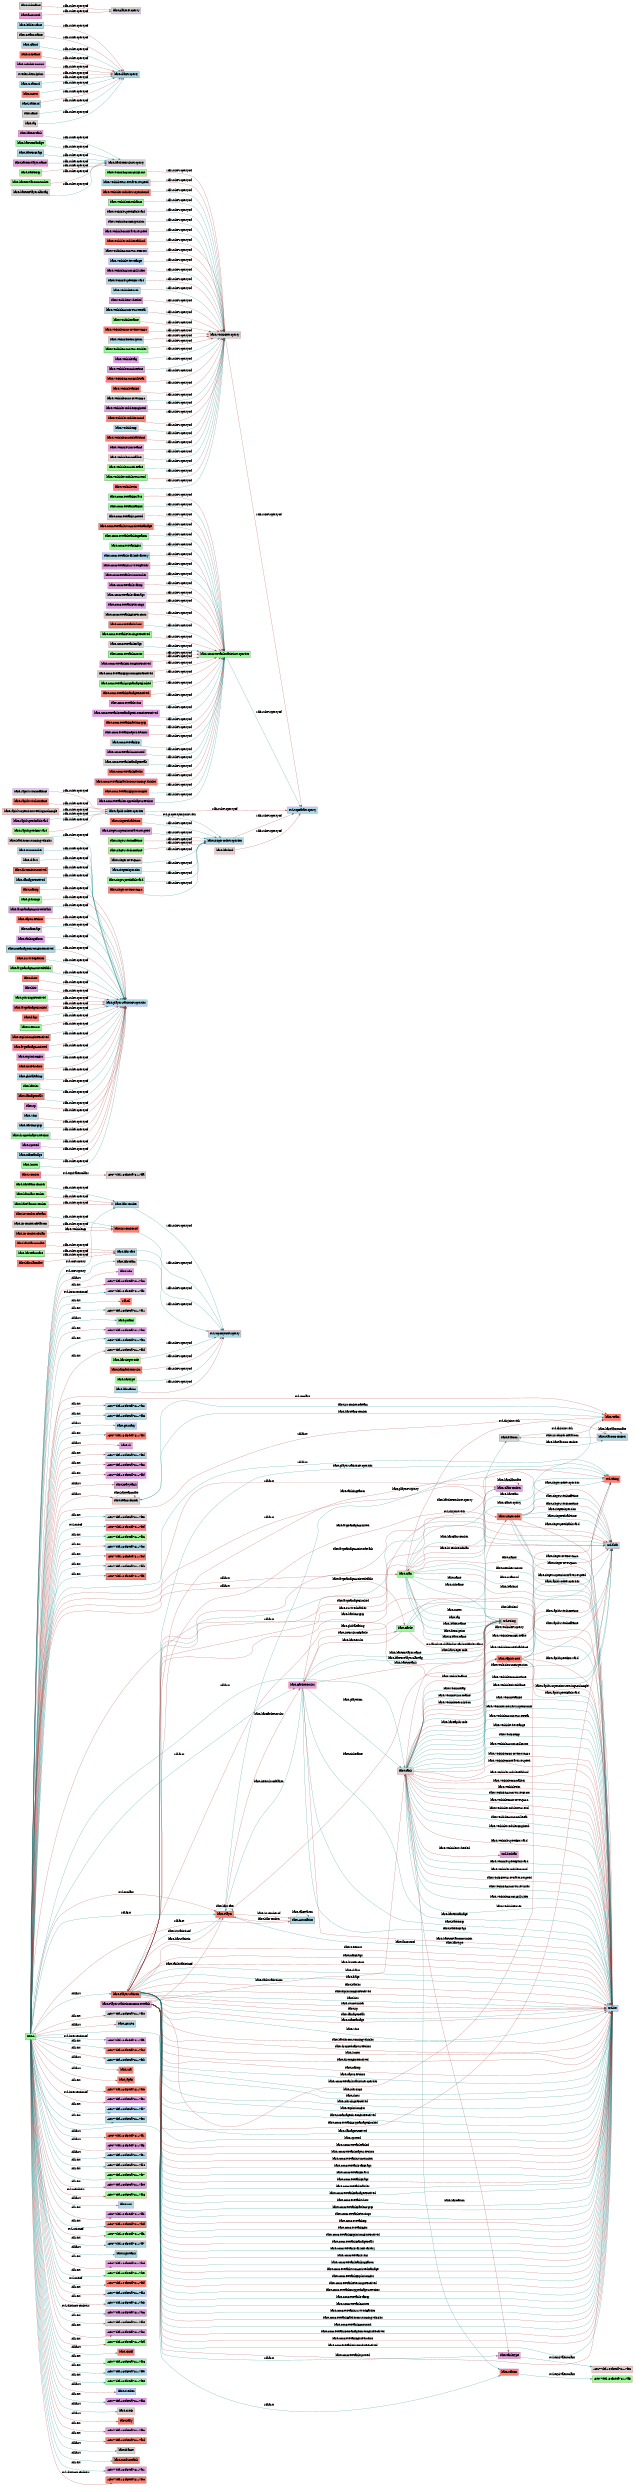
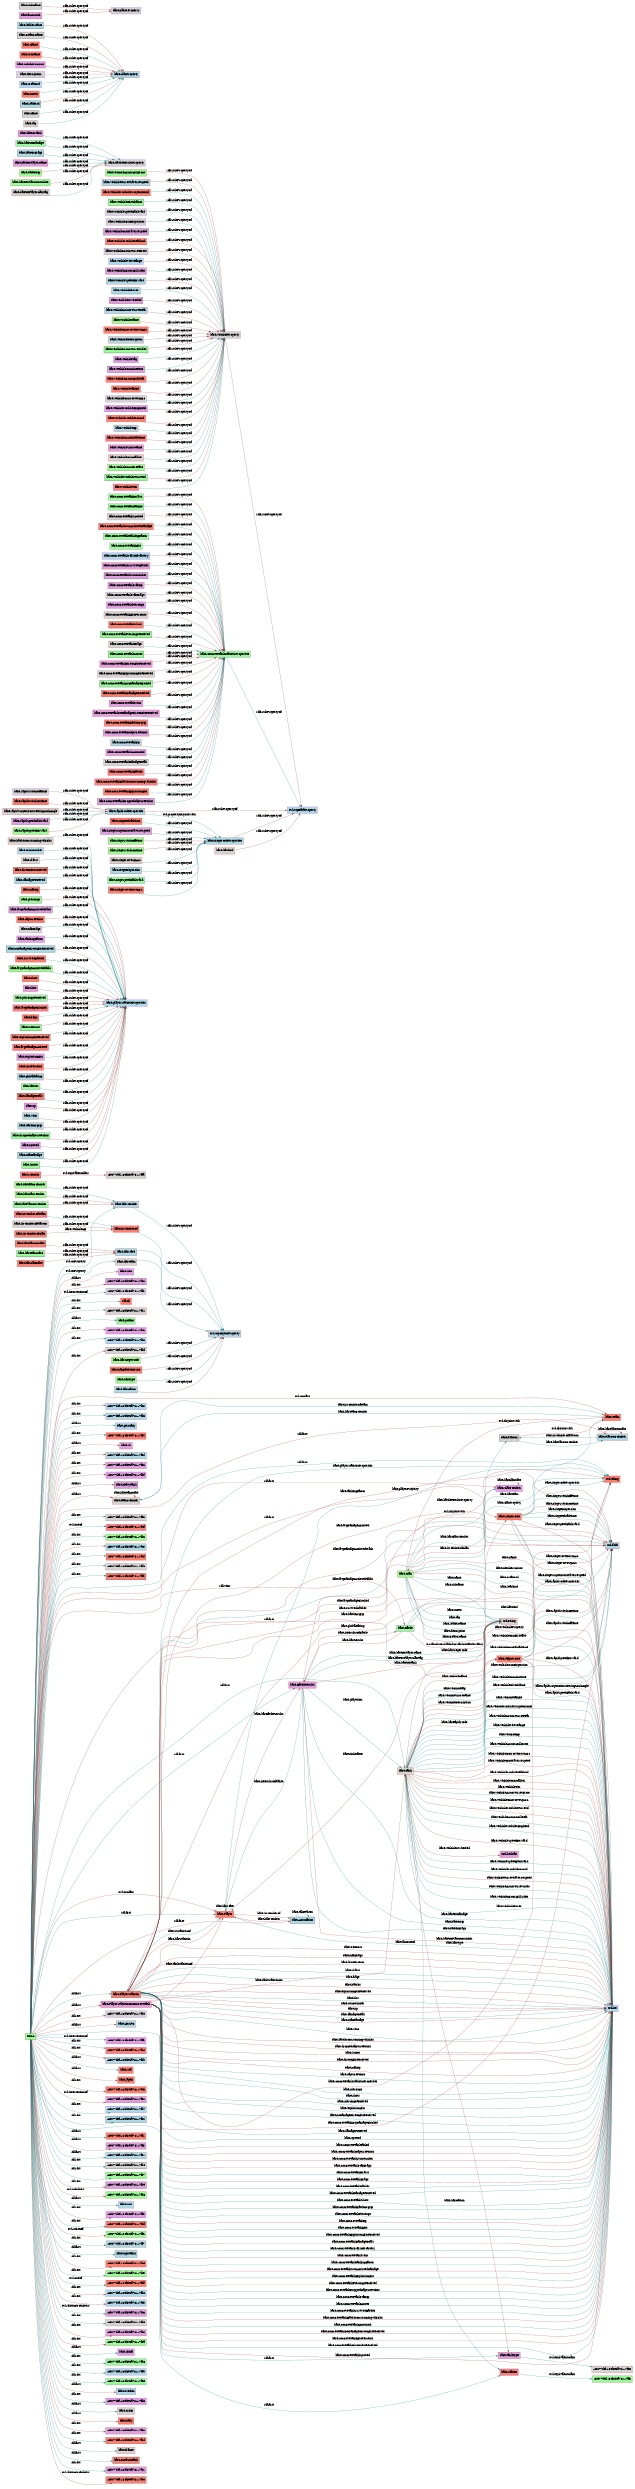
(31, 45) -> (31, 45)
(31, 75) -> (31, 75)
(126, 713) -> (126, 713)
(225, 1586) -> (225, 1586)
(55, 1629) -> (64, 2013)
(126, 2264) -> (126, 2264)
(126, 2352) -> (126, 2352)
